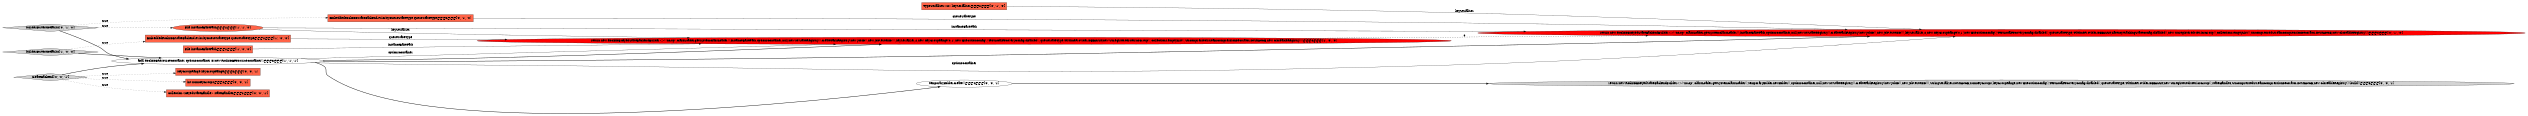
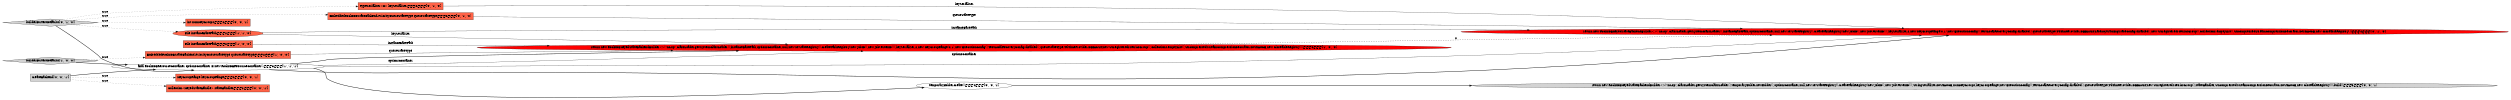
none -> (209, 9)
(50, 77) -> (50, 78)
(129, 80) -> (141, 23)
